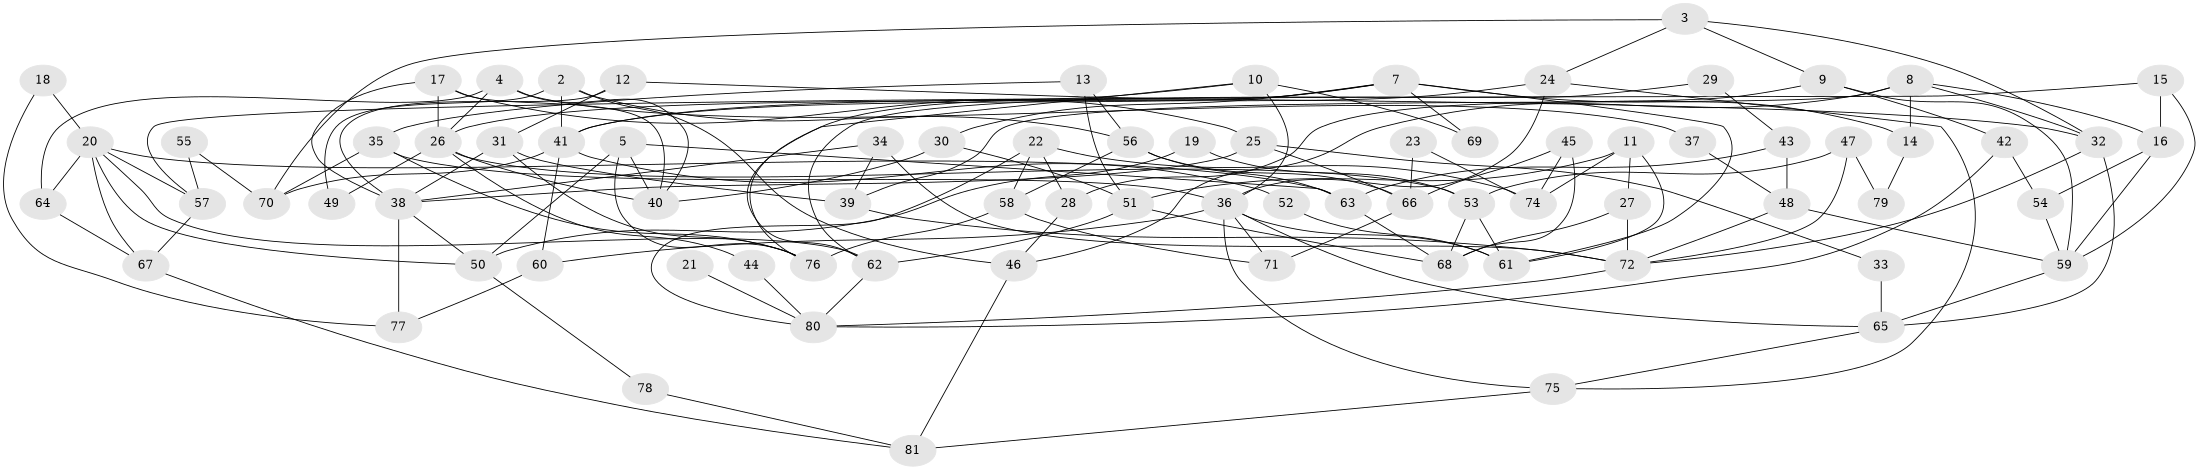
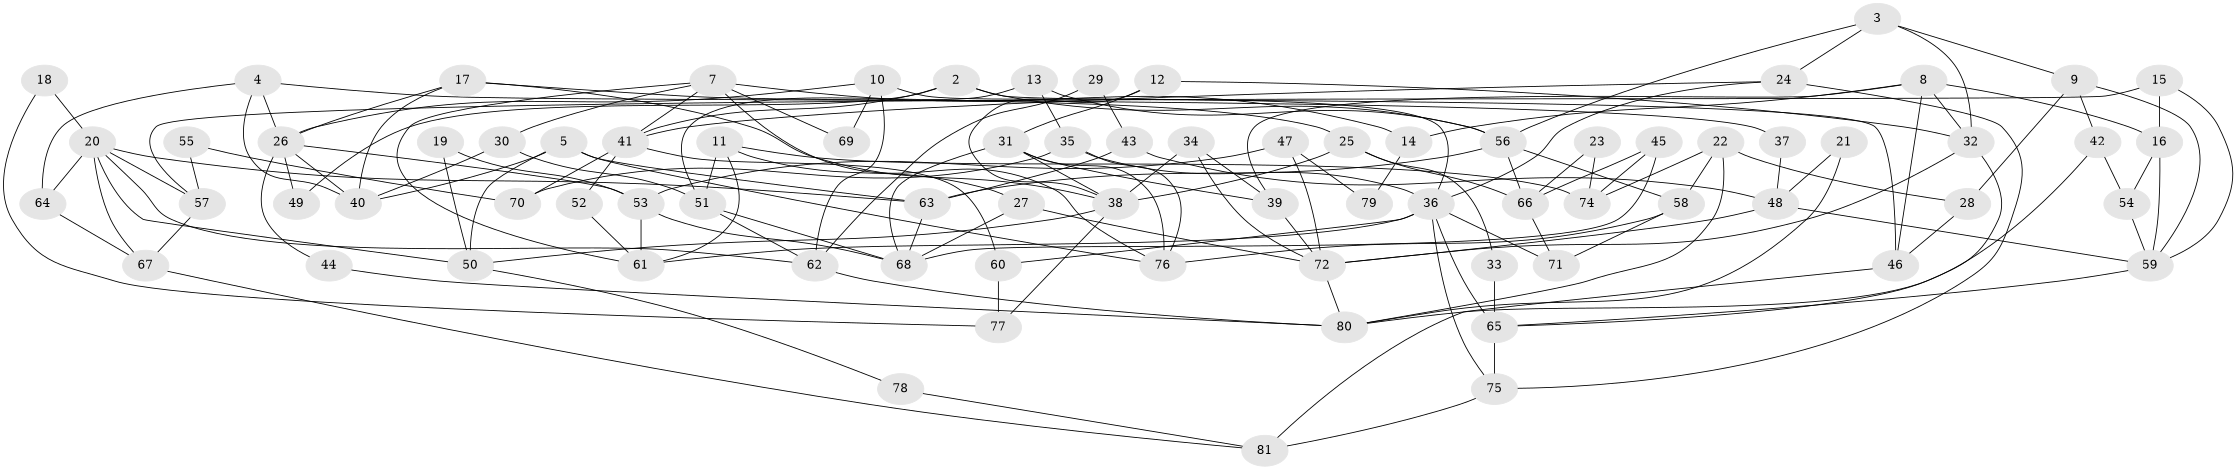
(941, 29) -> (1686, 72)
none -> (1814, 169)
none -> (900, 185)
